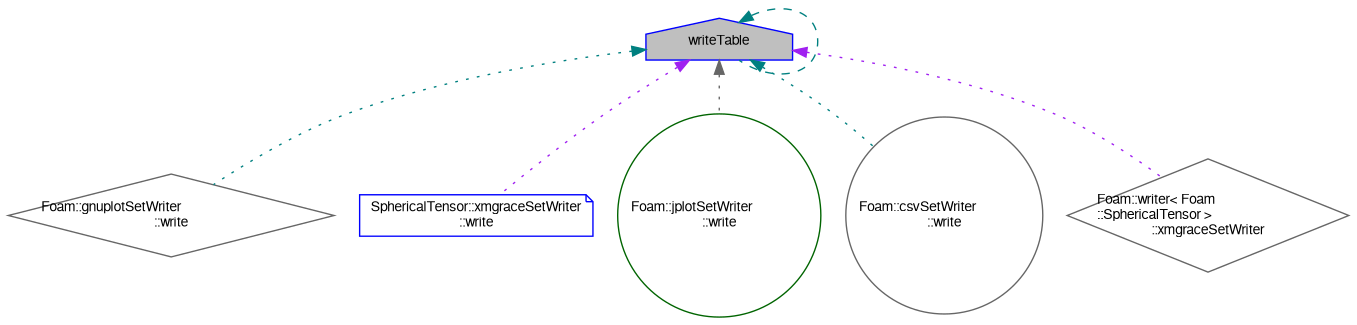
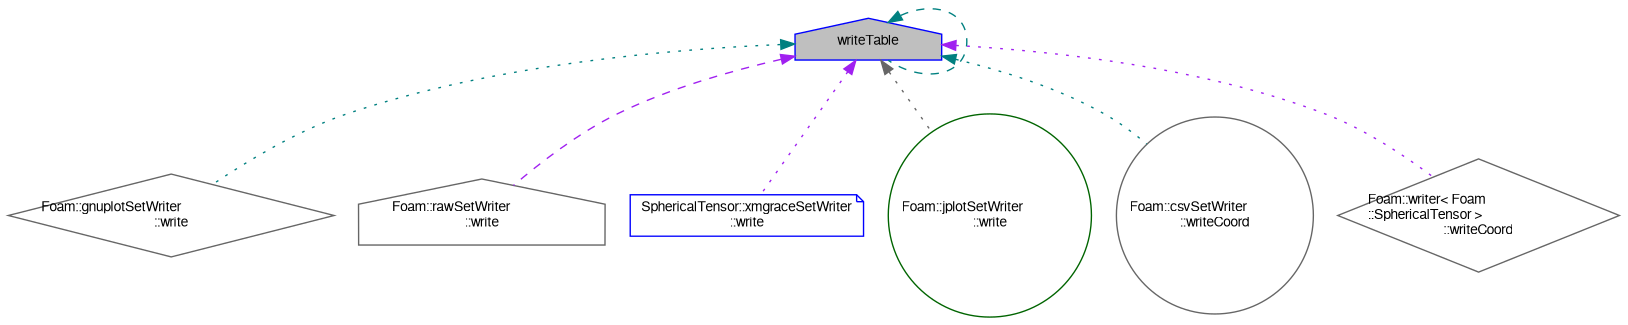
none -> (482, 216)
(944, 216) -> (1215, 216)
(1208, 216) -> (1479, 216)
